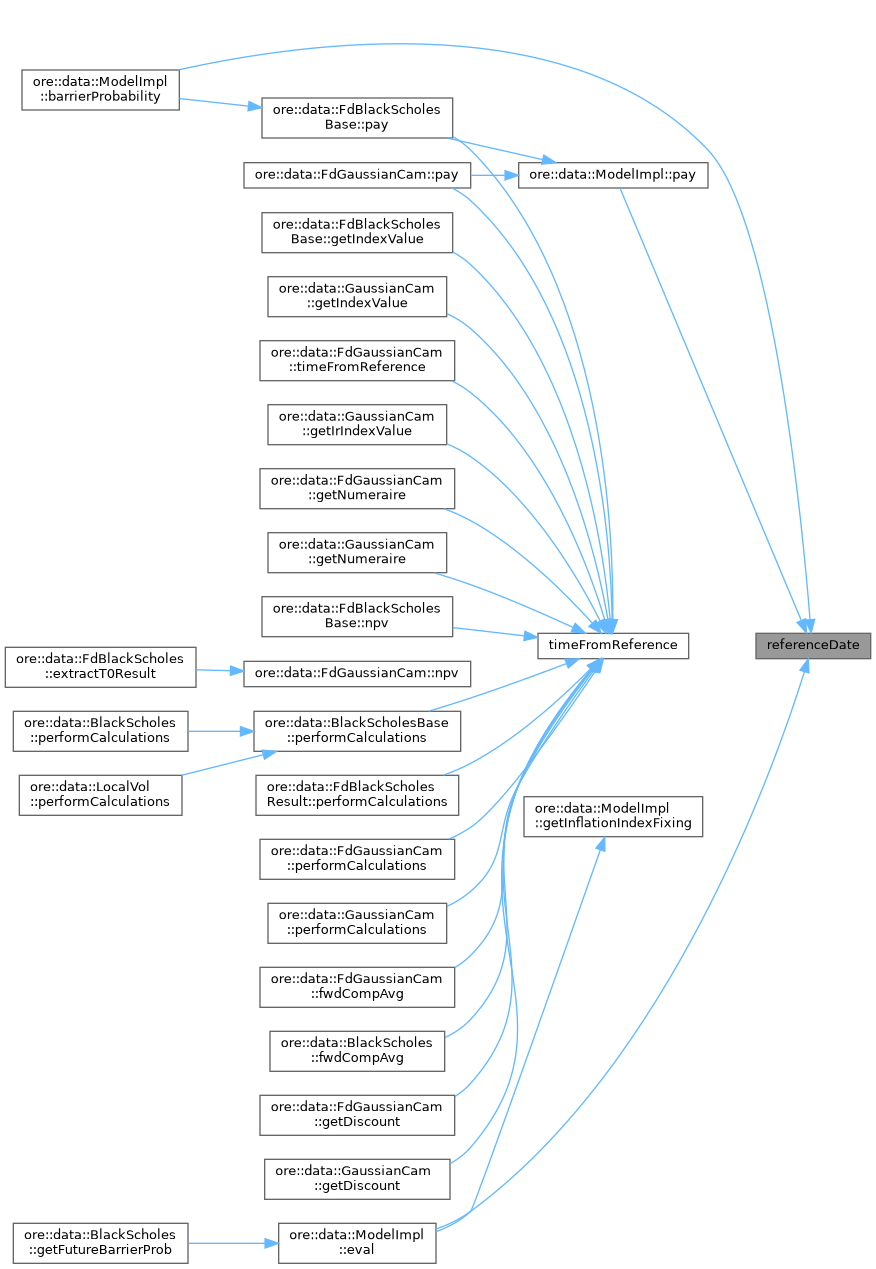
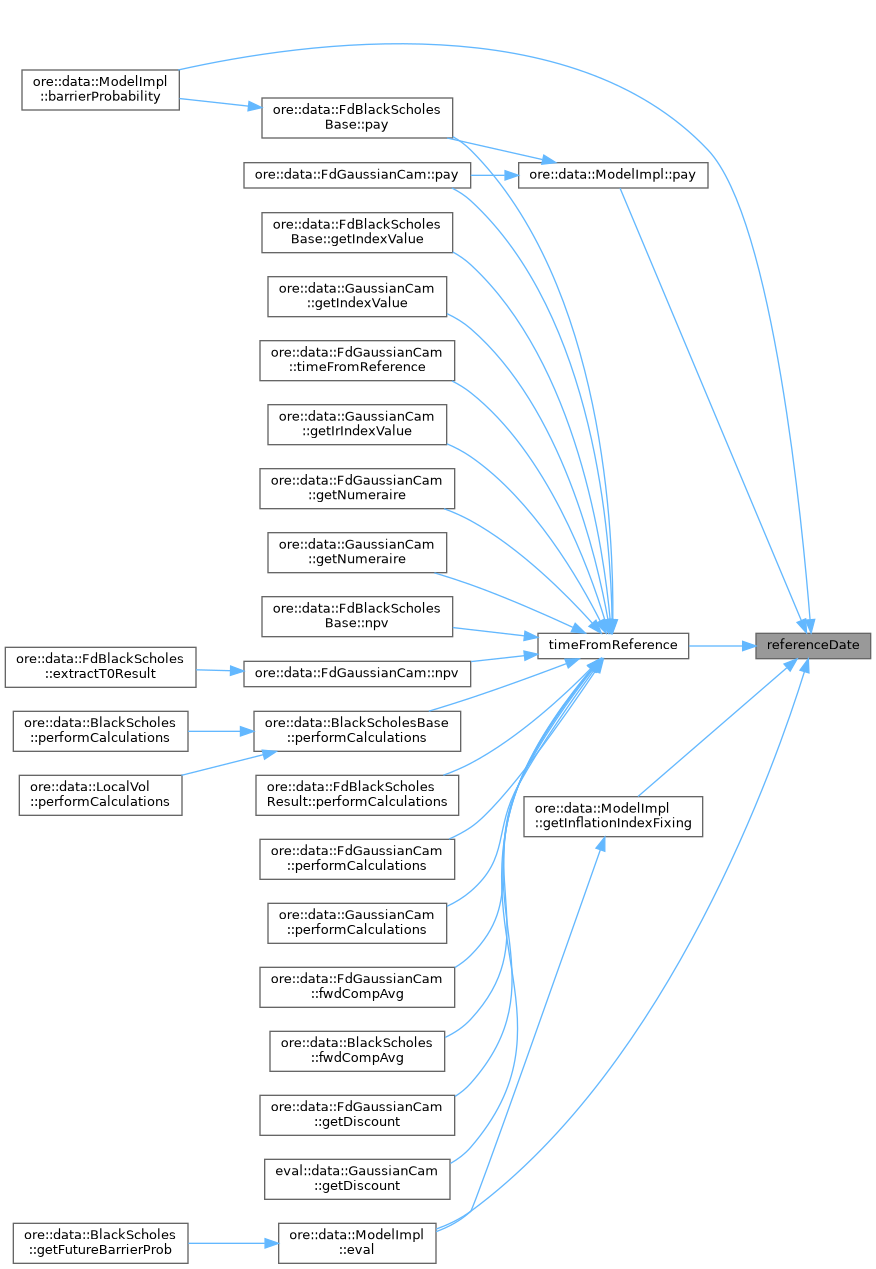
none -> (716, 646)
none -> (498, 659)
none -> (712, 732)
(357, 1179) -> (357, 1179)
